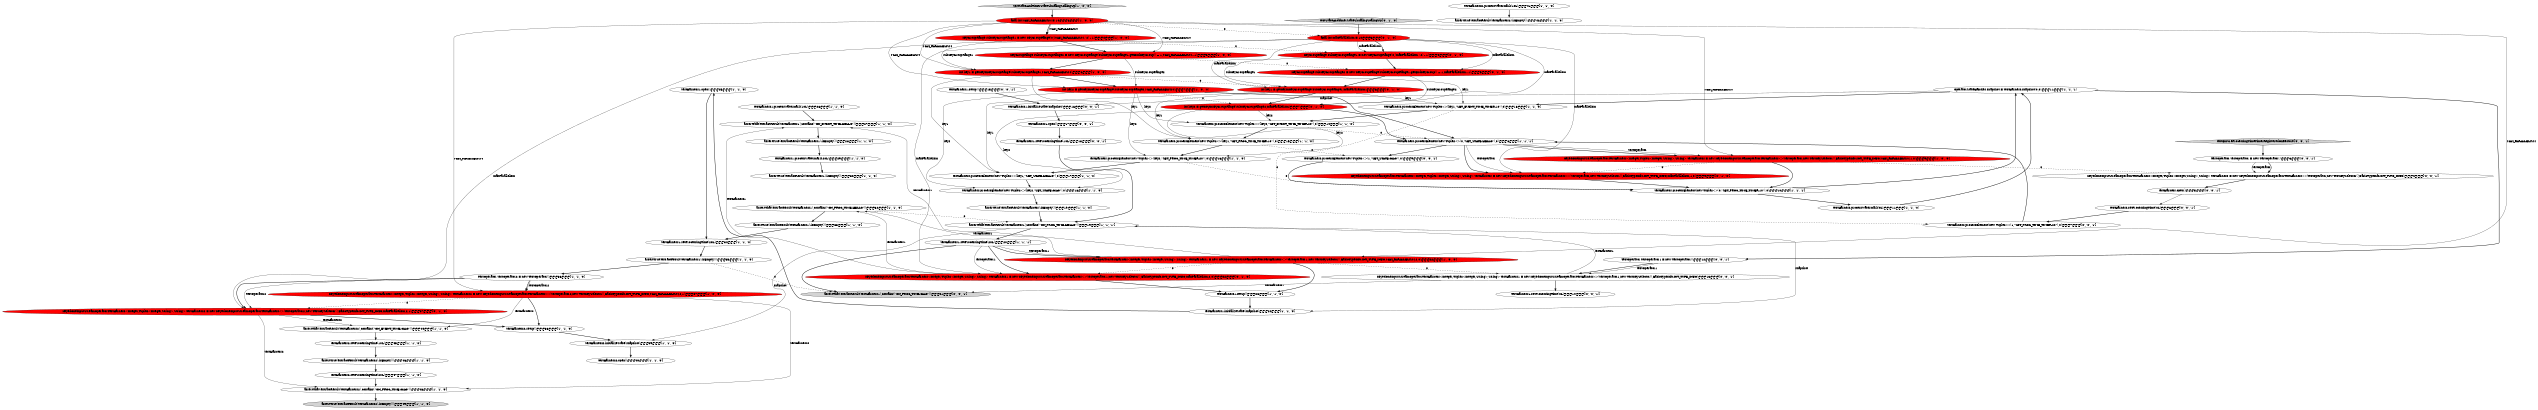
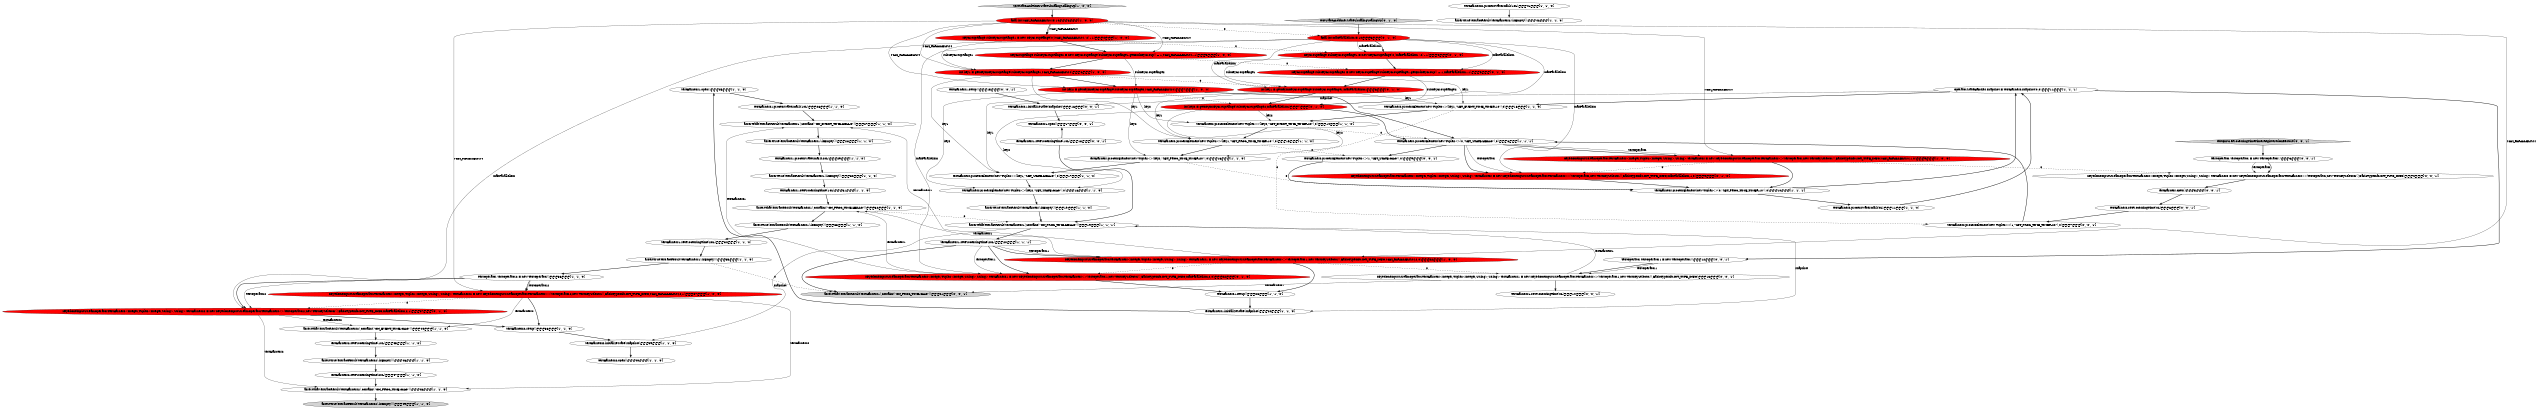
(1059, 132) -> (1062, 134)
(706, 165) -> (755, 98)
none -> (825, 191)
(2172, 199) -> (2172, 199)
